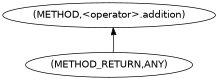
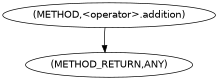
(114, 44) -> (104, 37)
